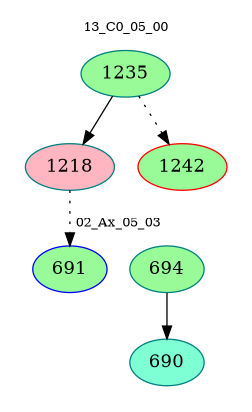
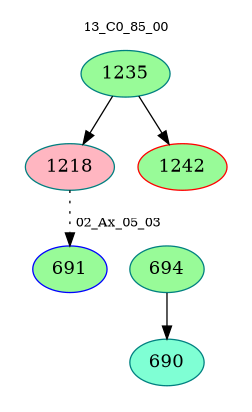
(126, 28) -> (126, 28)
(150, 115) -> (150, 115)
